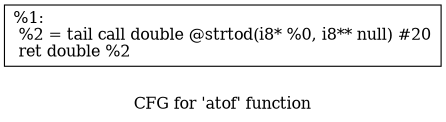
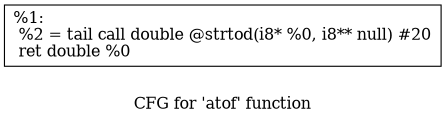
(72, 52) -> (72, 52)
